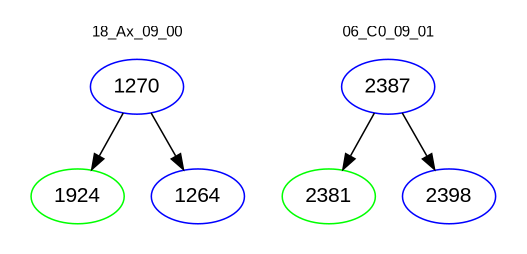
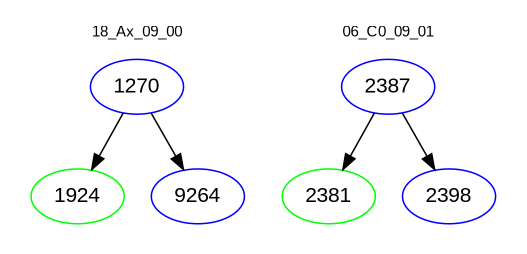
(198, 196) -> (198, 196)
